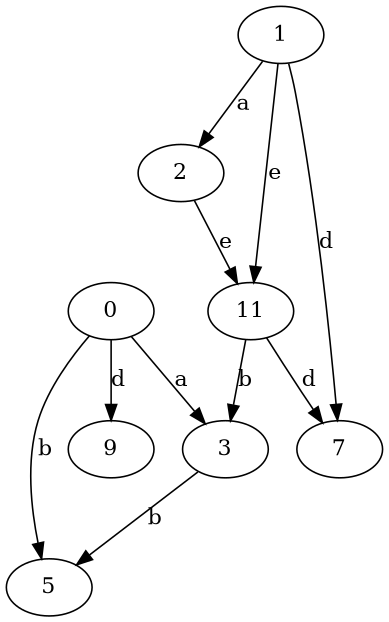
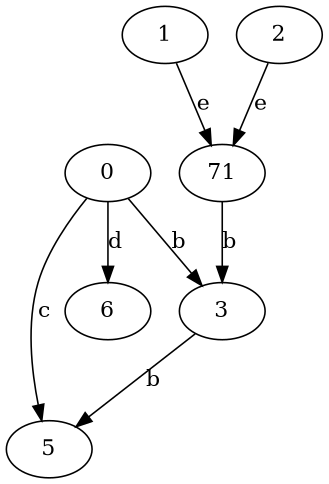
(236, 98) -> none
(251, 311) -> (222, 173)
(182, 380) -> (179, 242)
(46, 449) -> (44, 311)
(111, 449) -> (108, 311)
(340, 449) -> none
